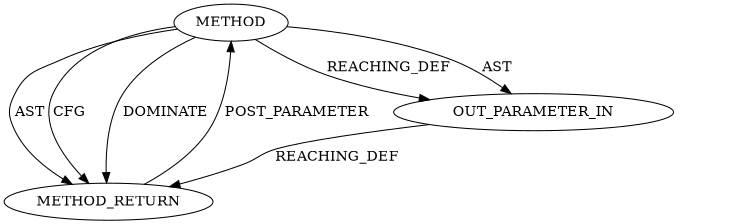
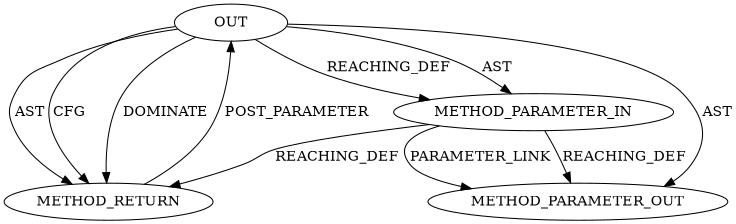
(231, 23) -> (231, 23)
(534, 112) -> (534, 112)
none -> (578, 202)
